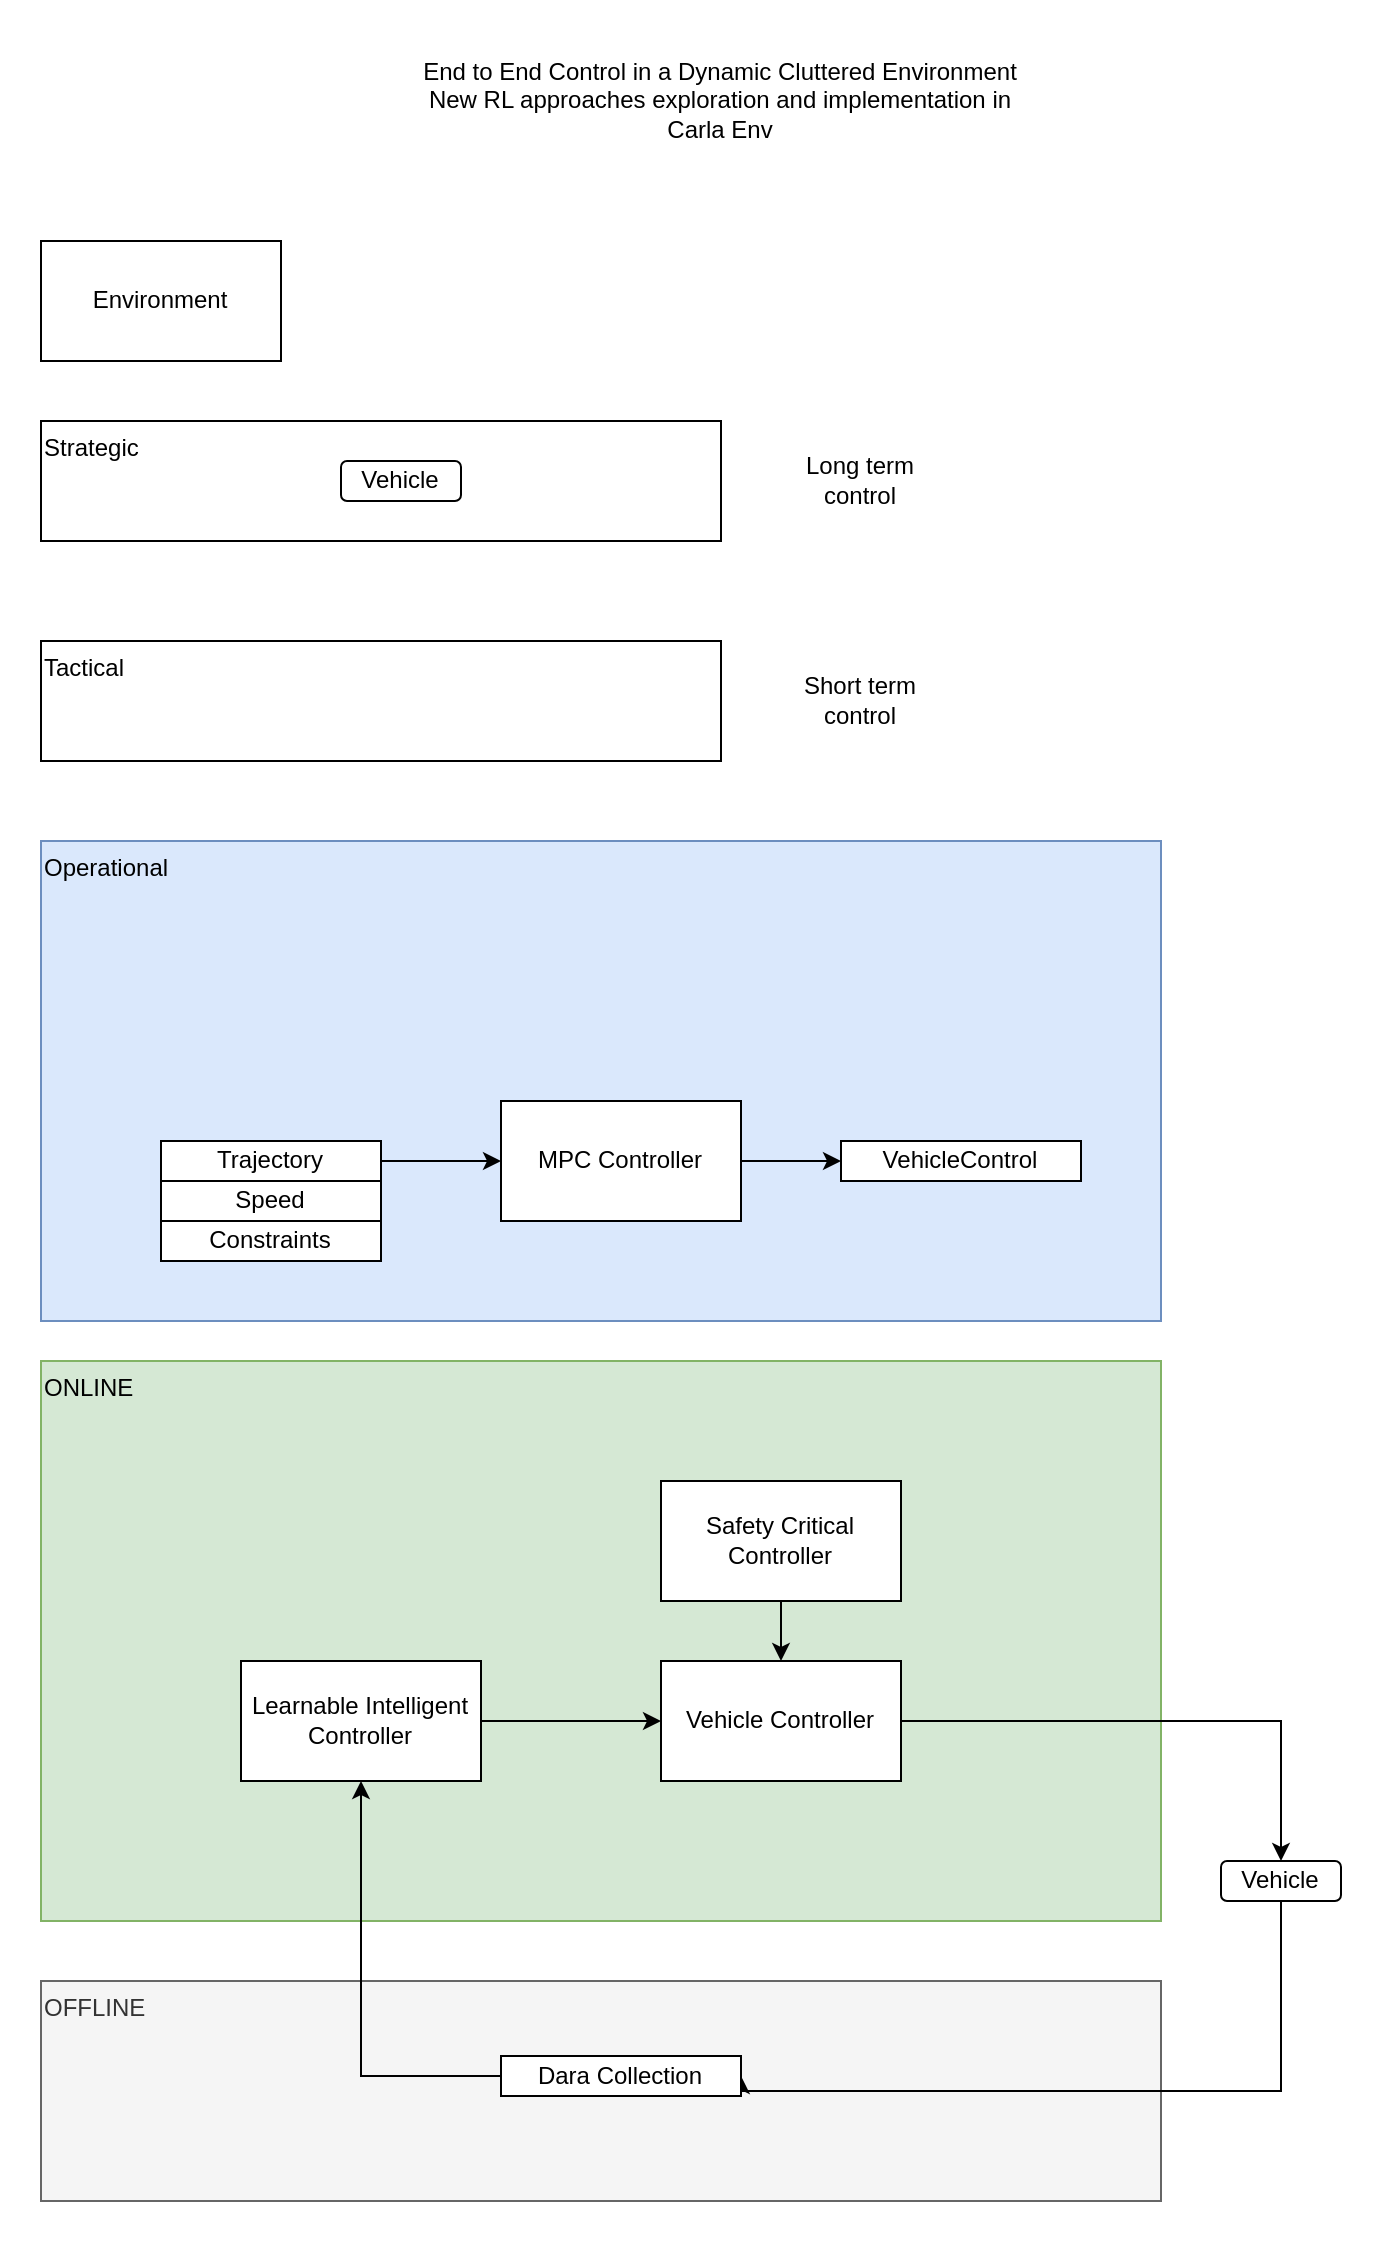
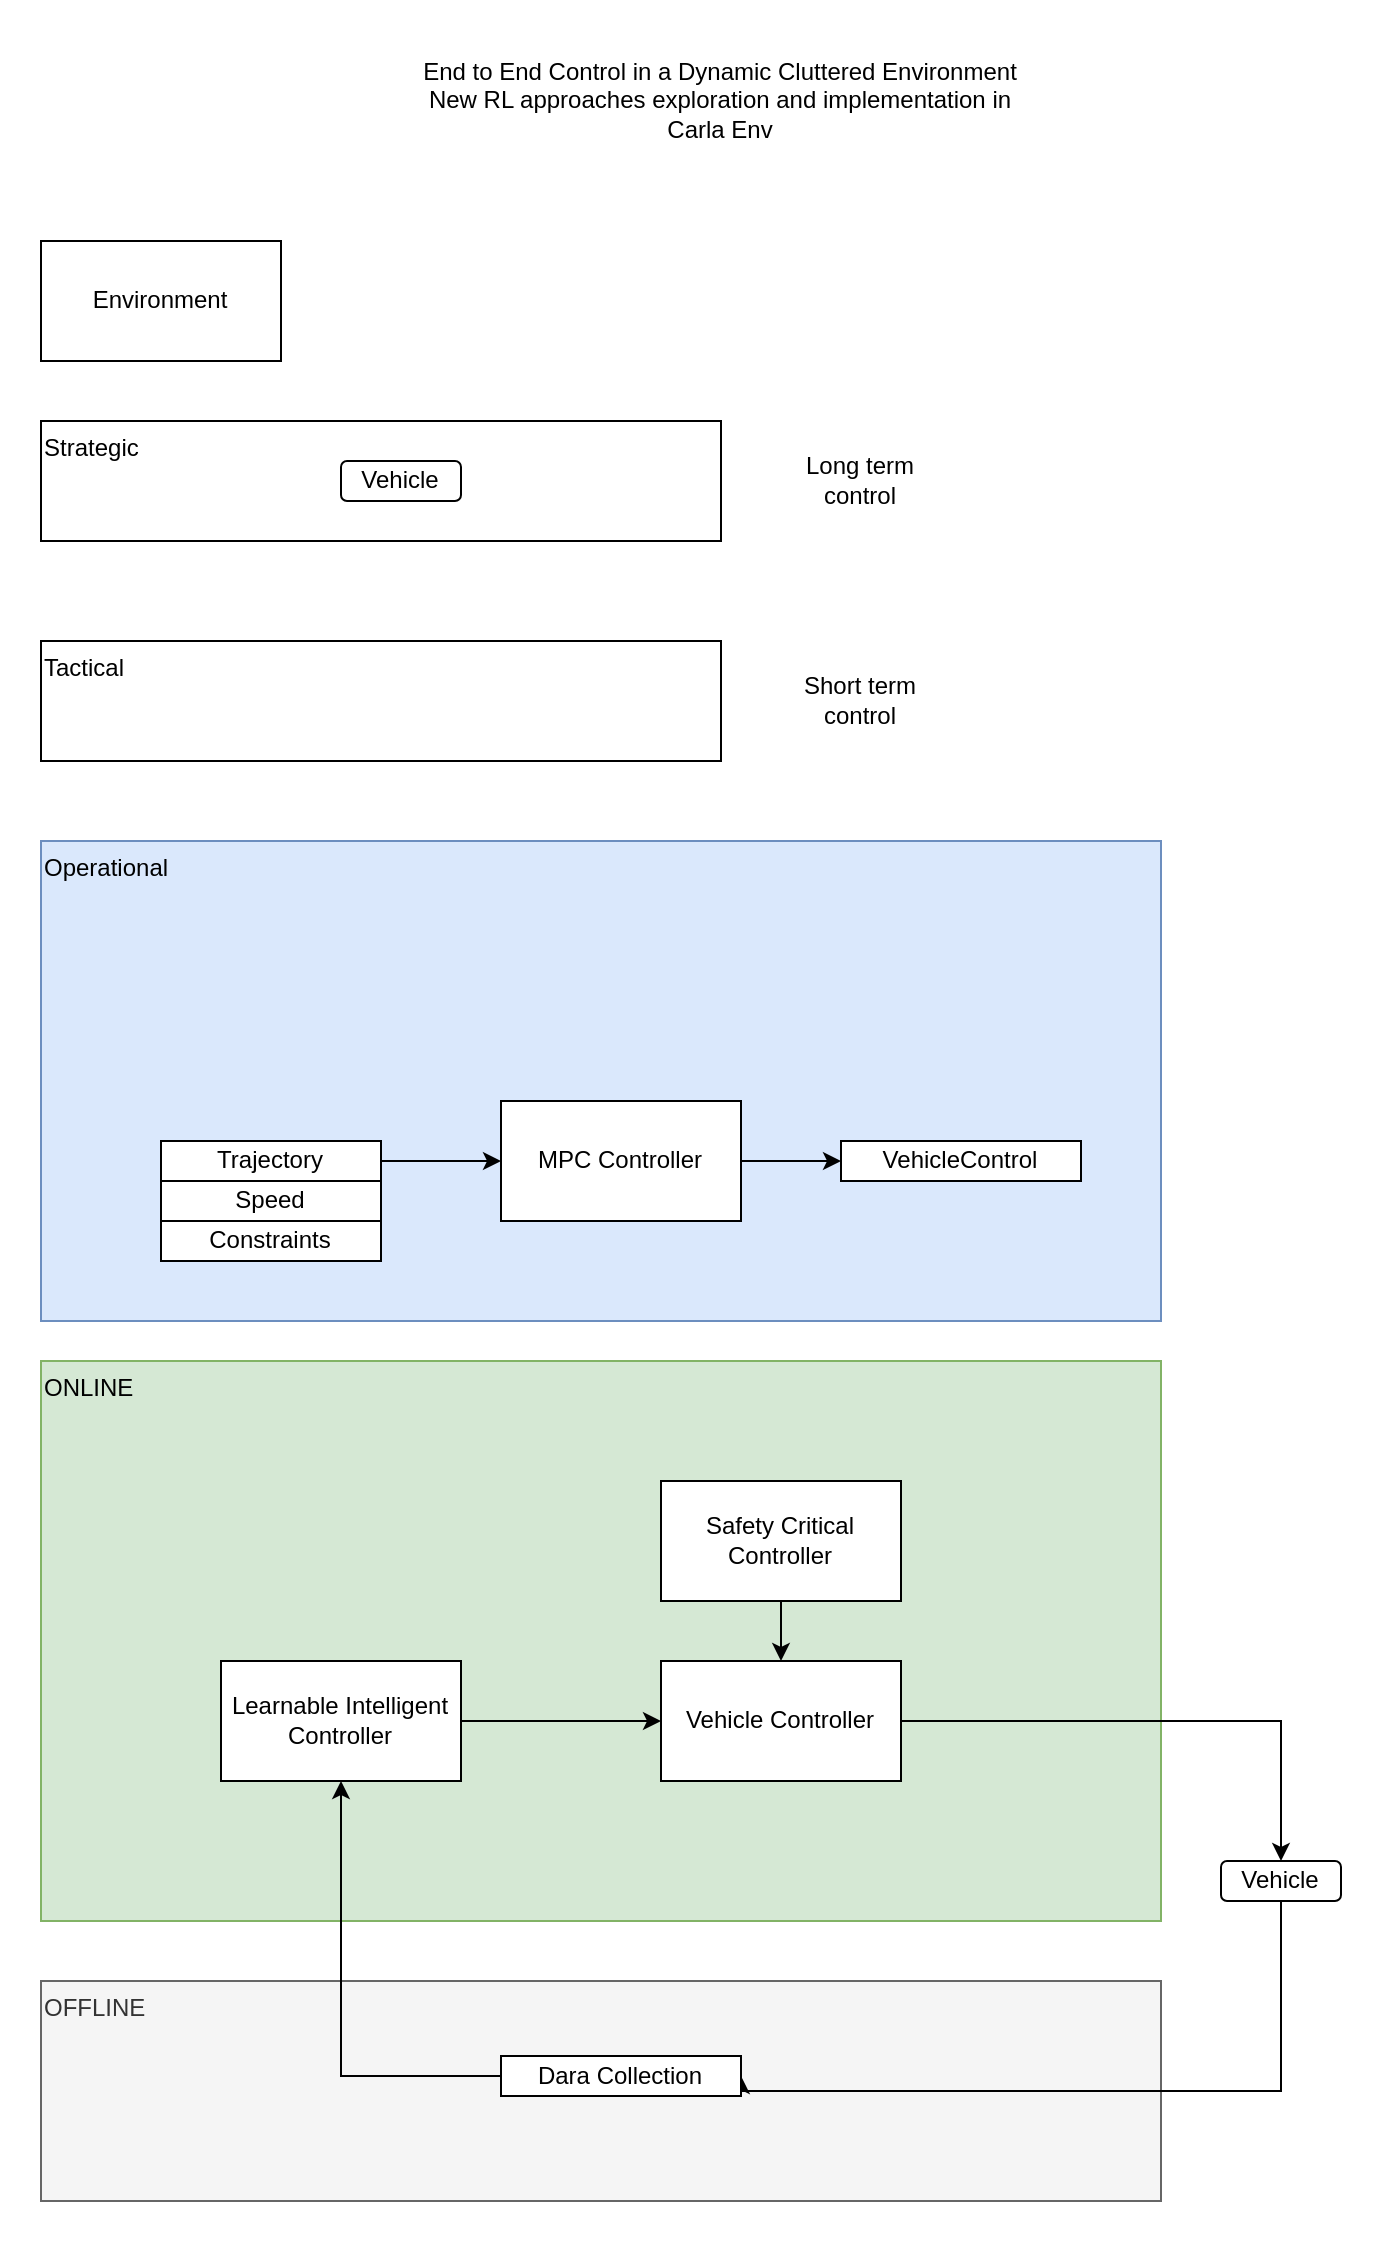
(361, 1721) -> (341, 1721)
